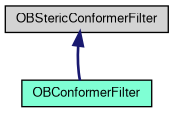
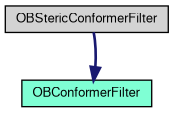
(78, 63) -> (96, 50)
